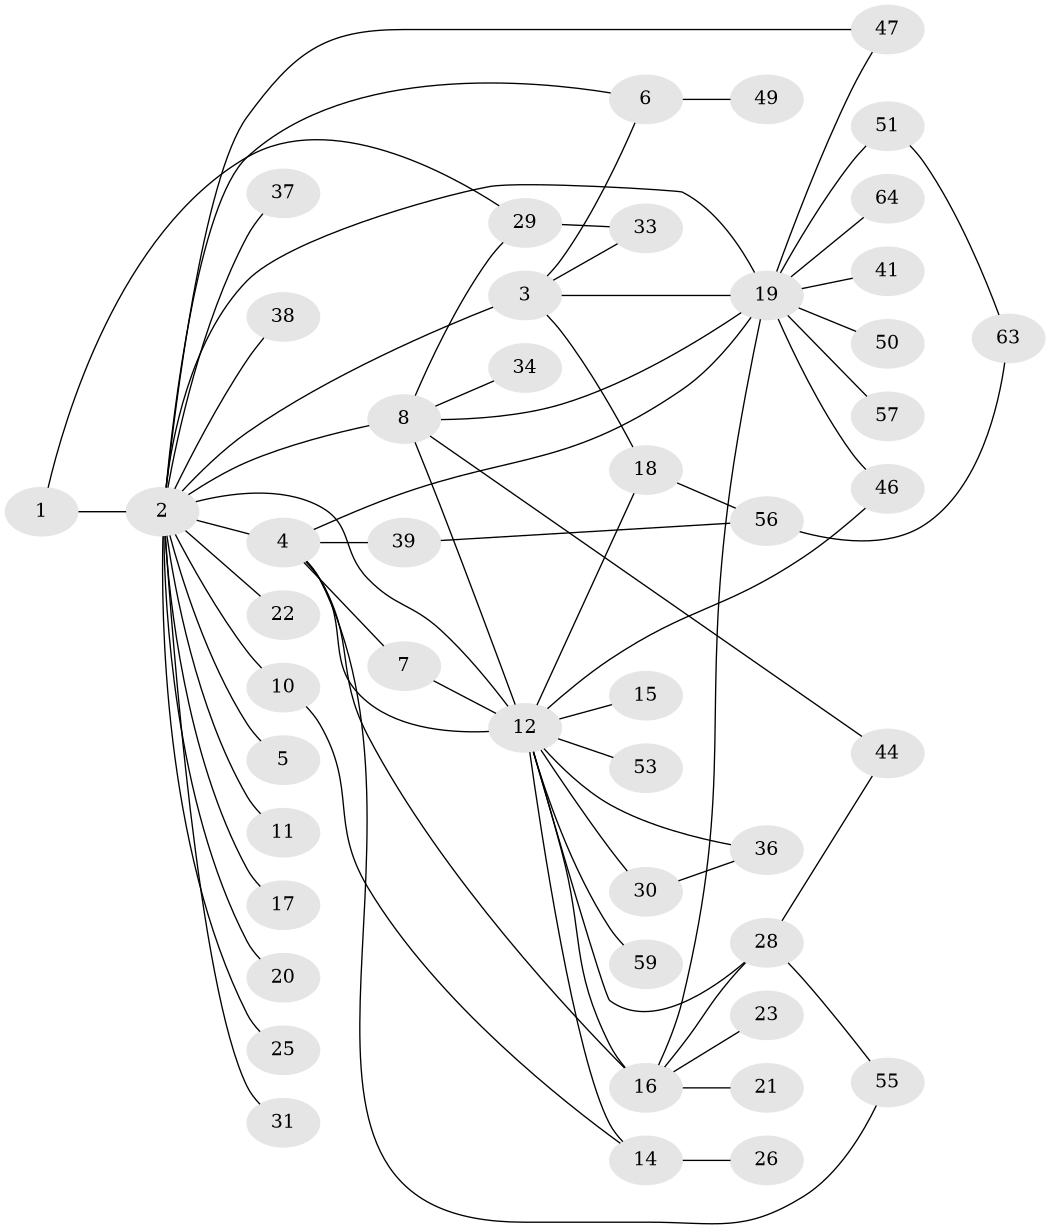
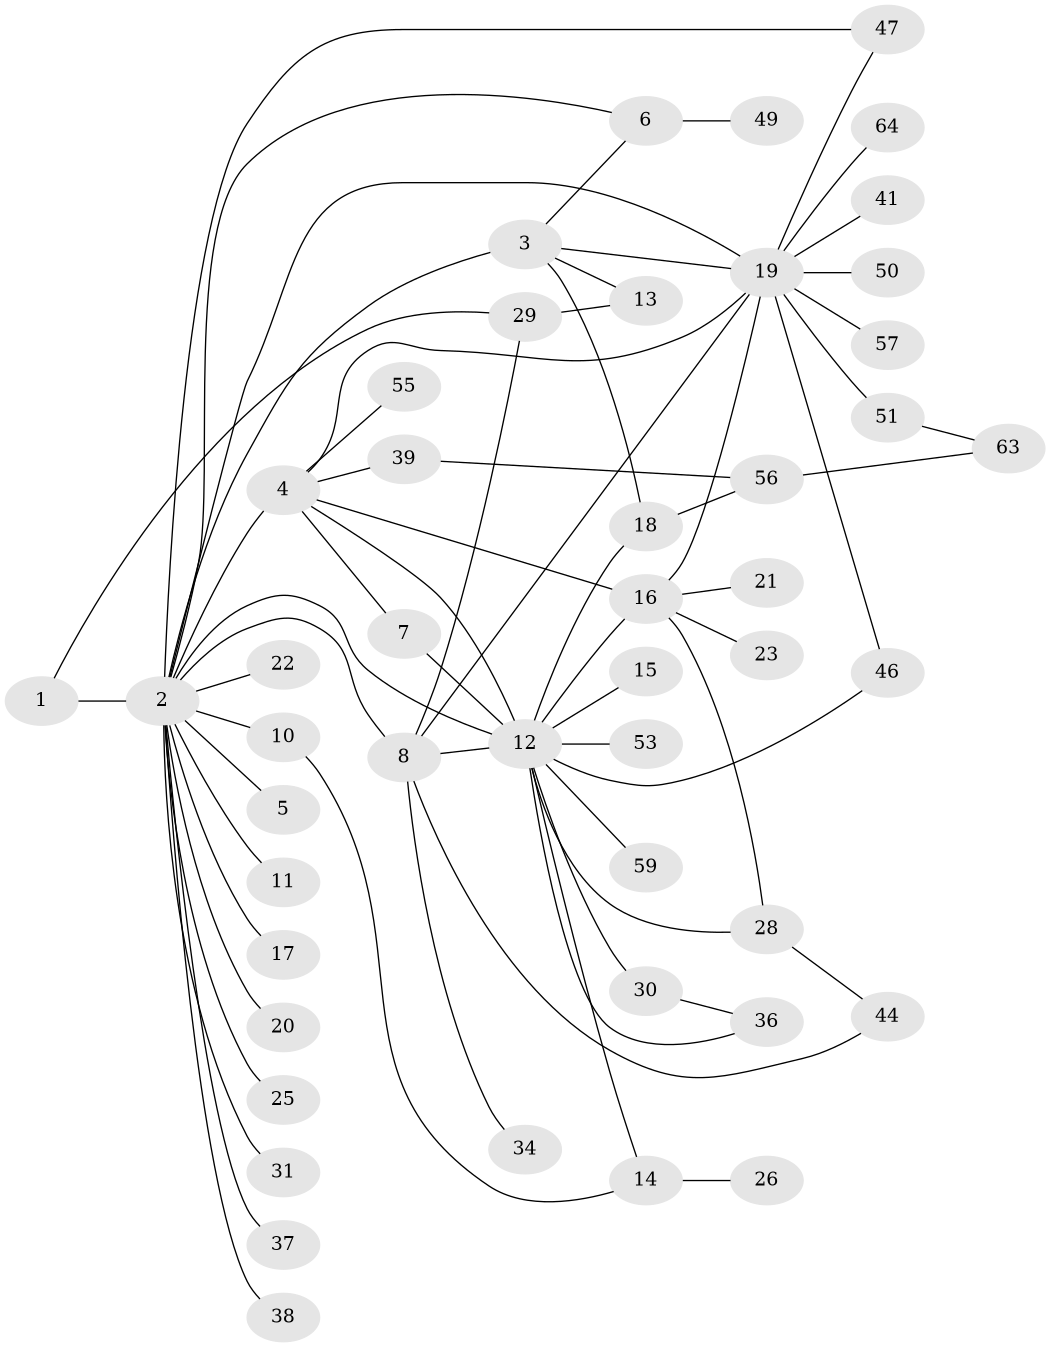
(646, 228) -> (646, 301)
(830, 1011) -> none
